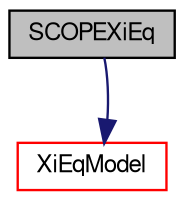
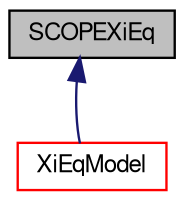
(108, 89) -> (76, 112)
